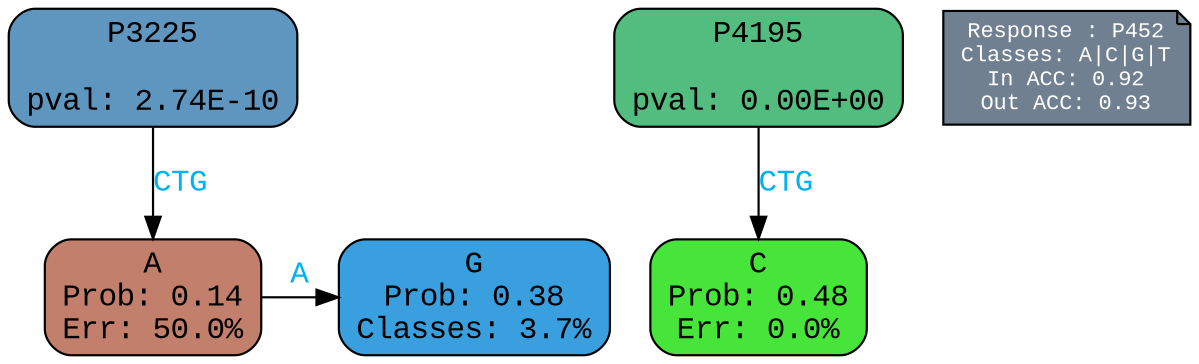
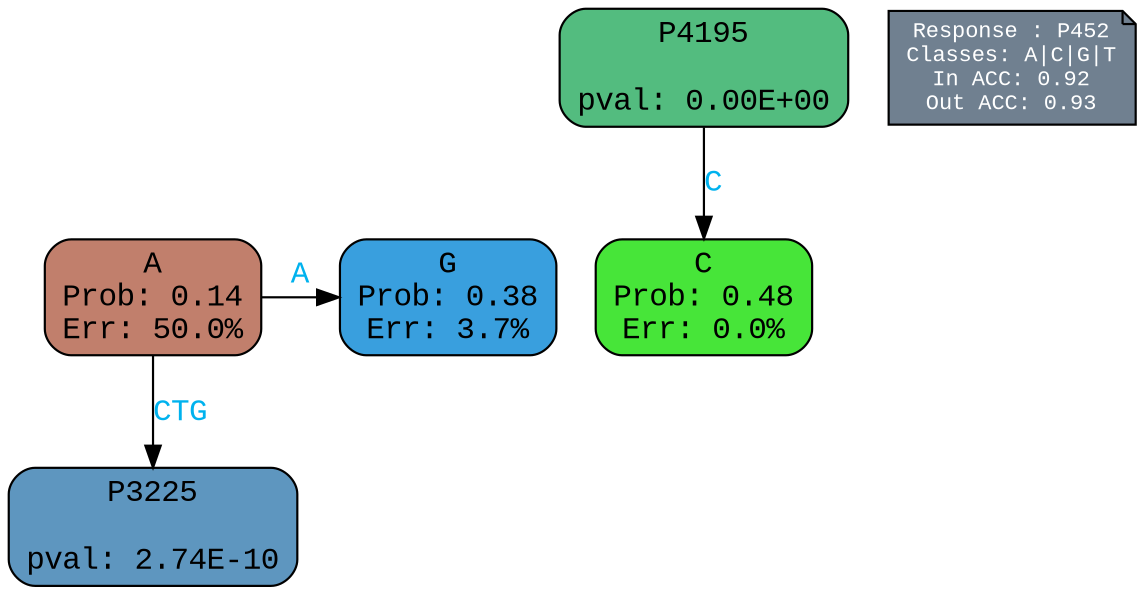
(153, 172) -> (153, 401)
(786, 183) -> (714, 183)
(474, 297) -> (448, 297)
